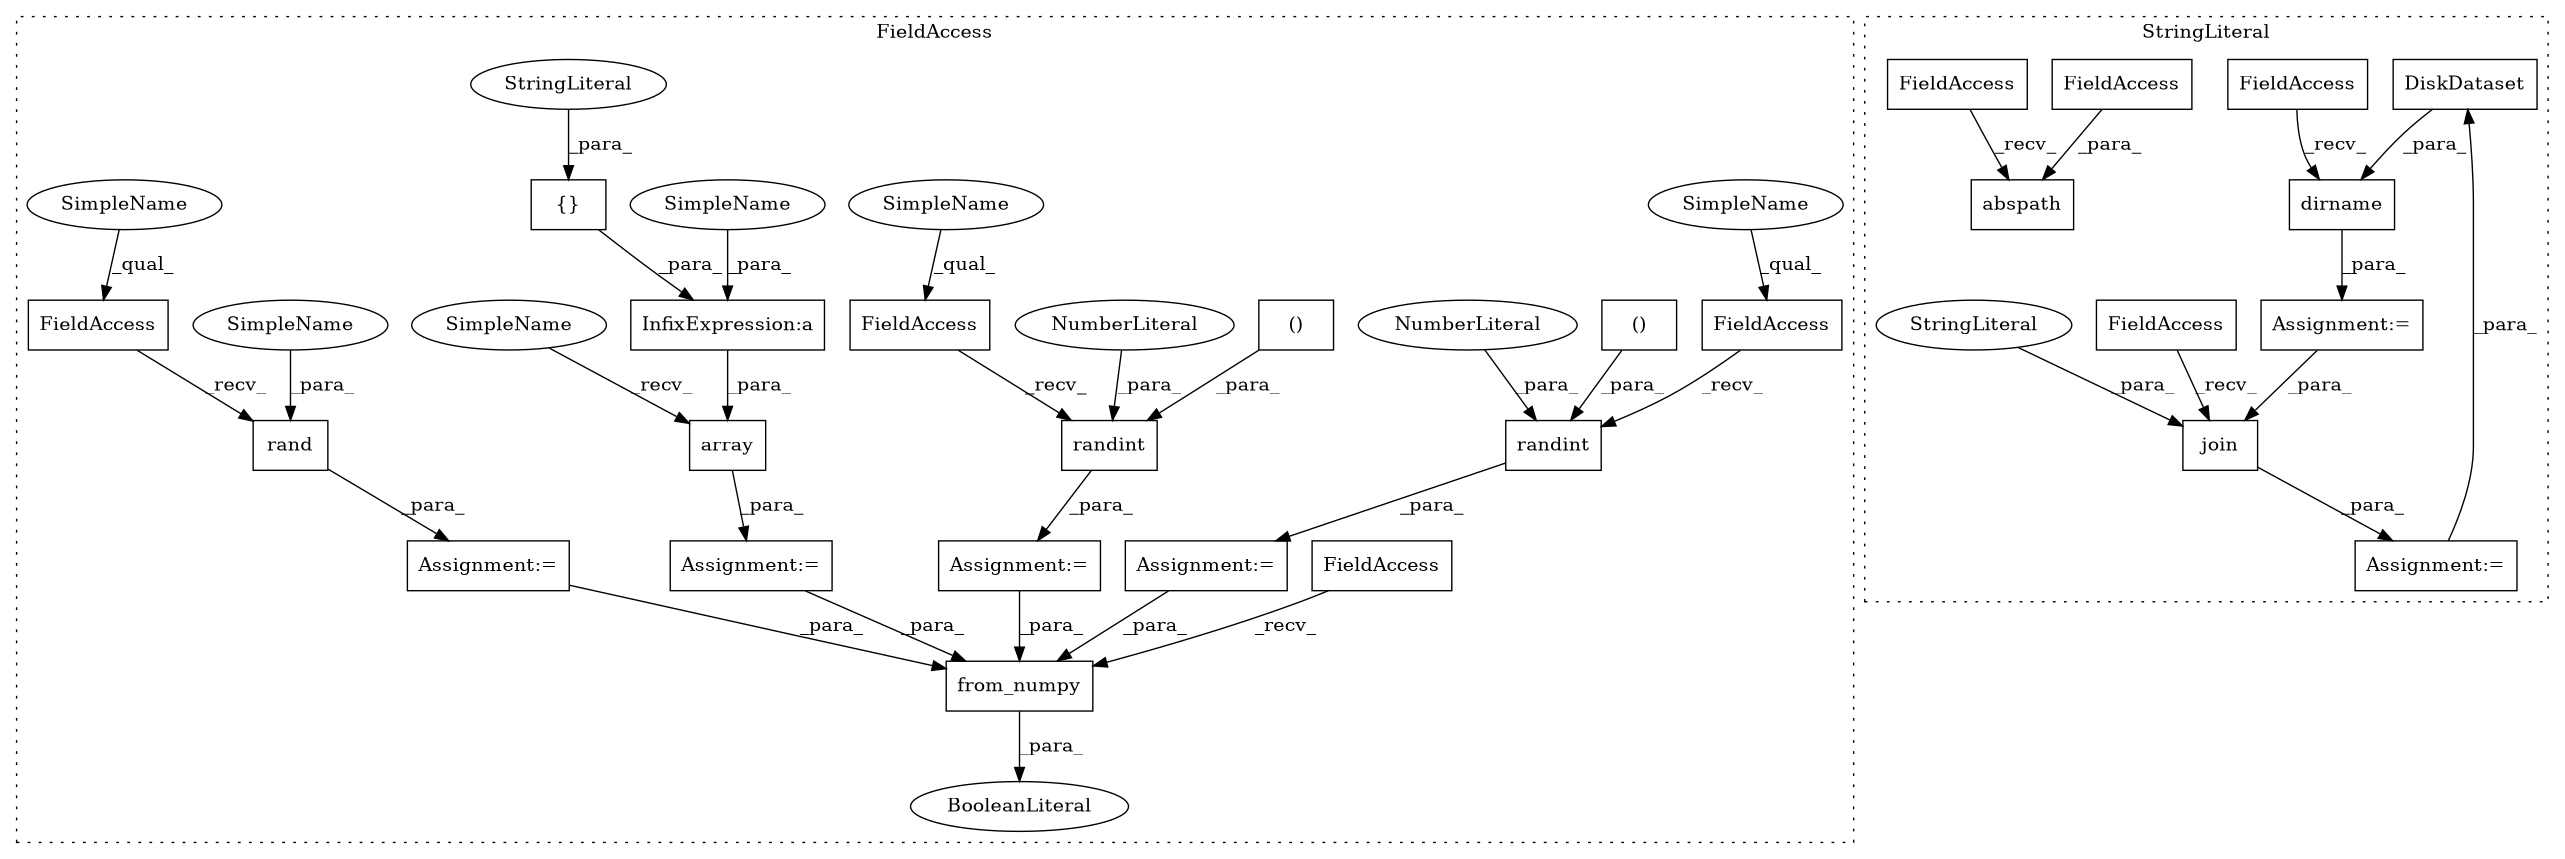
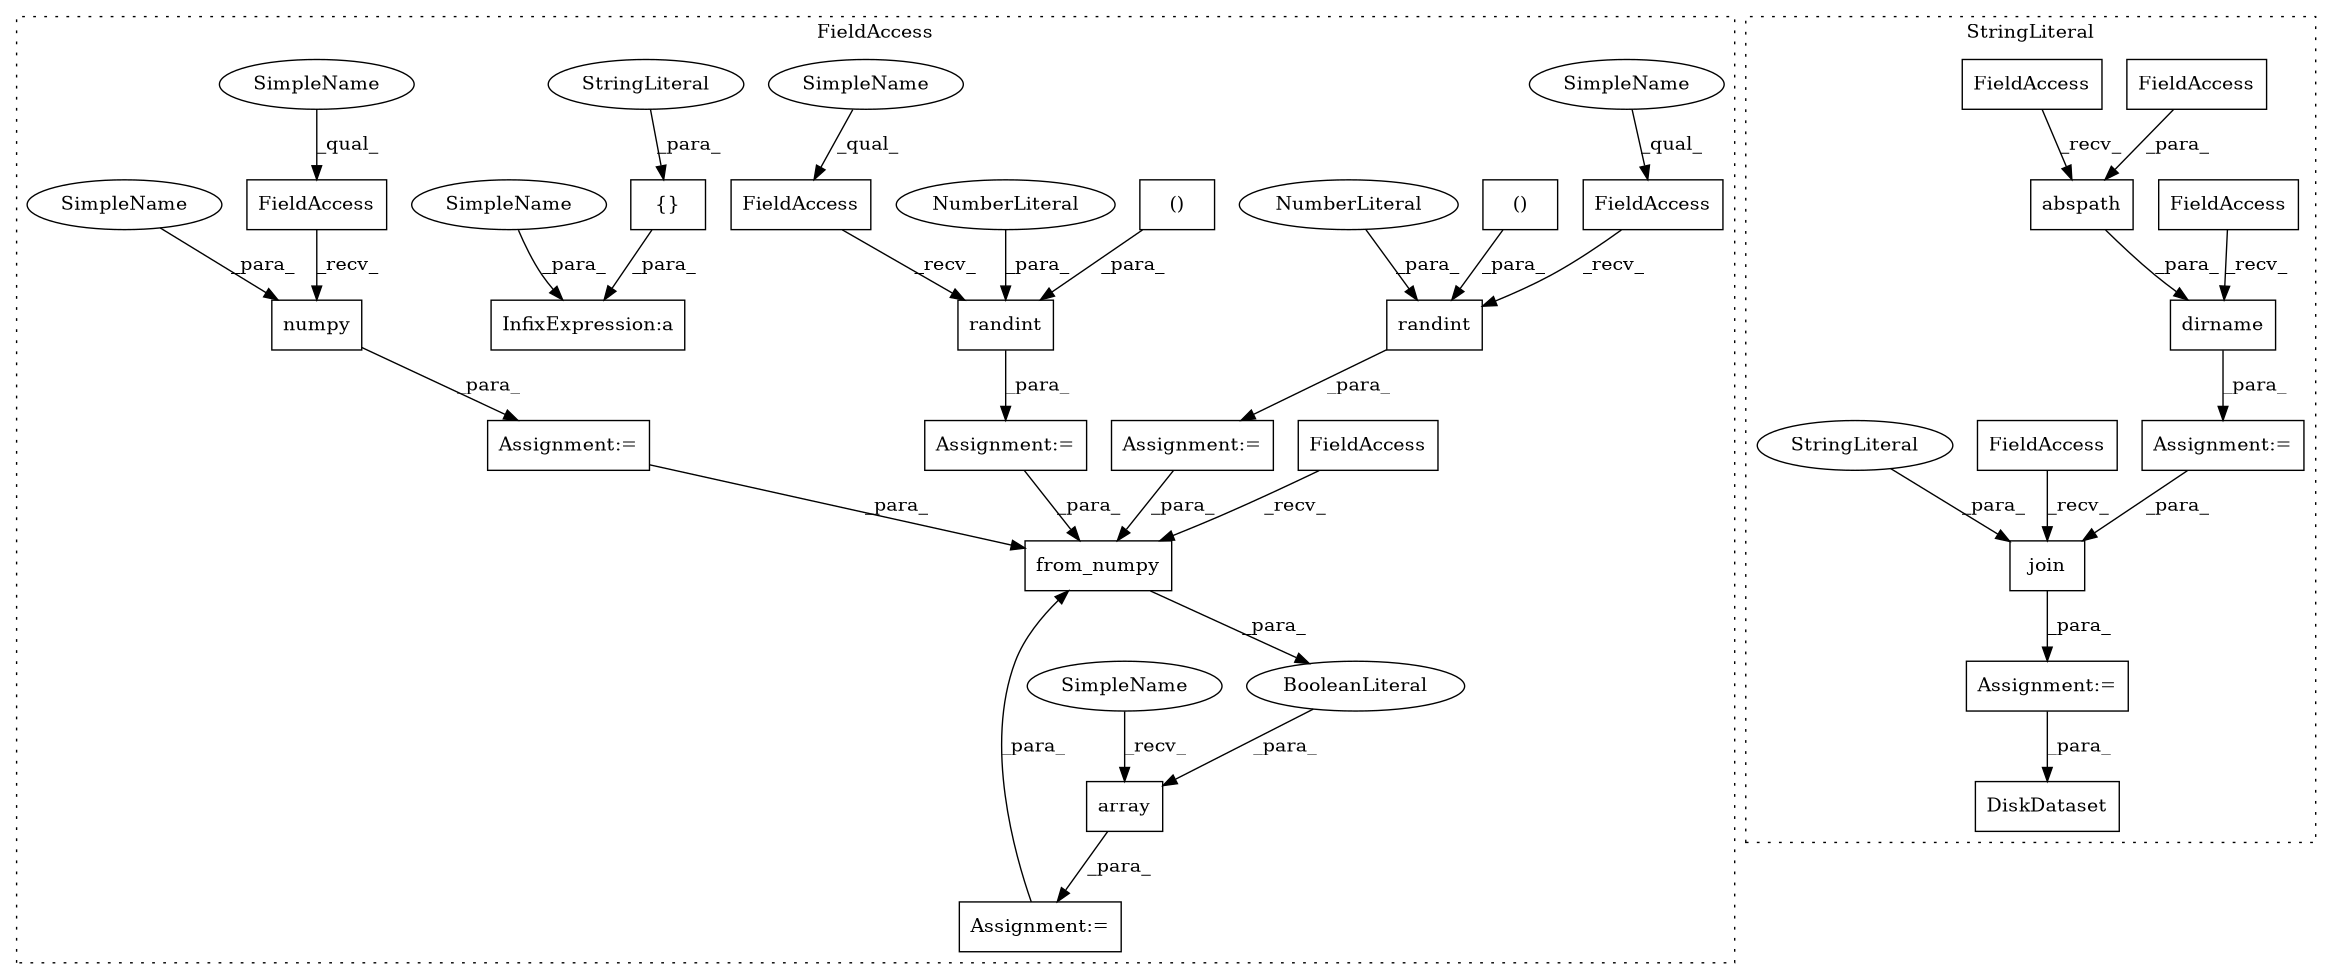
(2400, 137) -> (2140, 262)
(728, 378) -> (1245, 744)
(290, 445) -> (317, 325)
